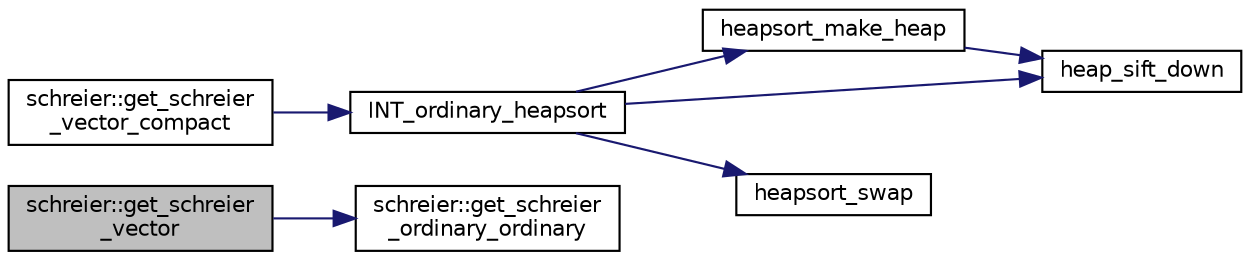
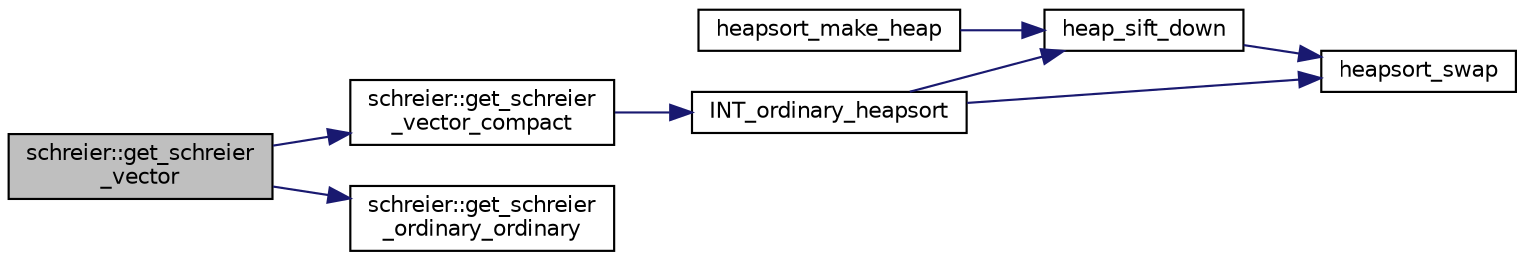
none -> (1272, 49)
(650, 74) -> none
none -> (301, 141)
